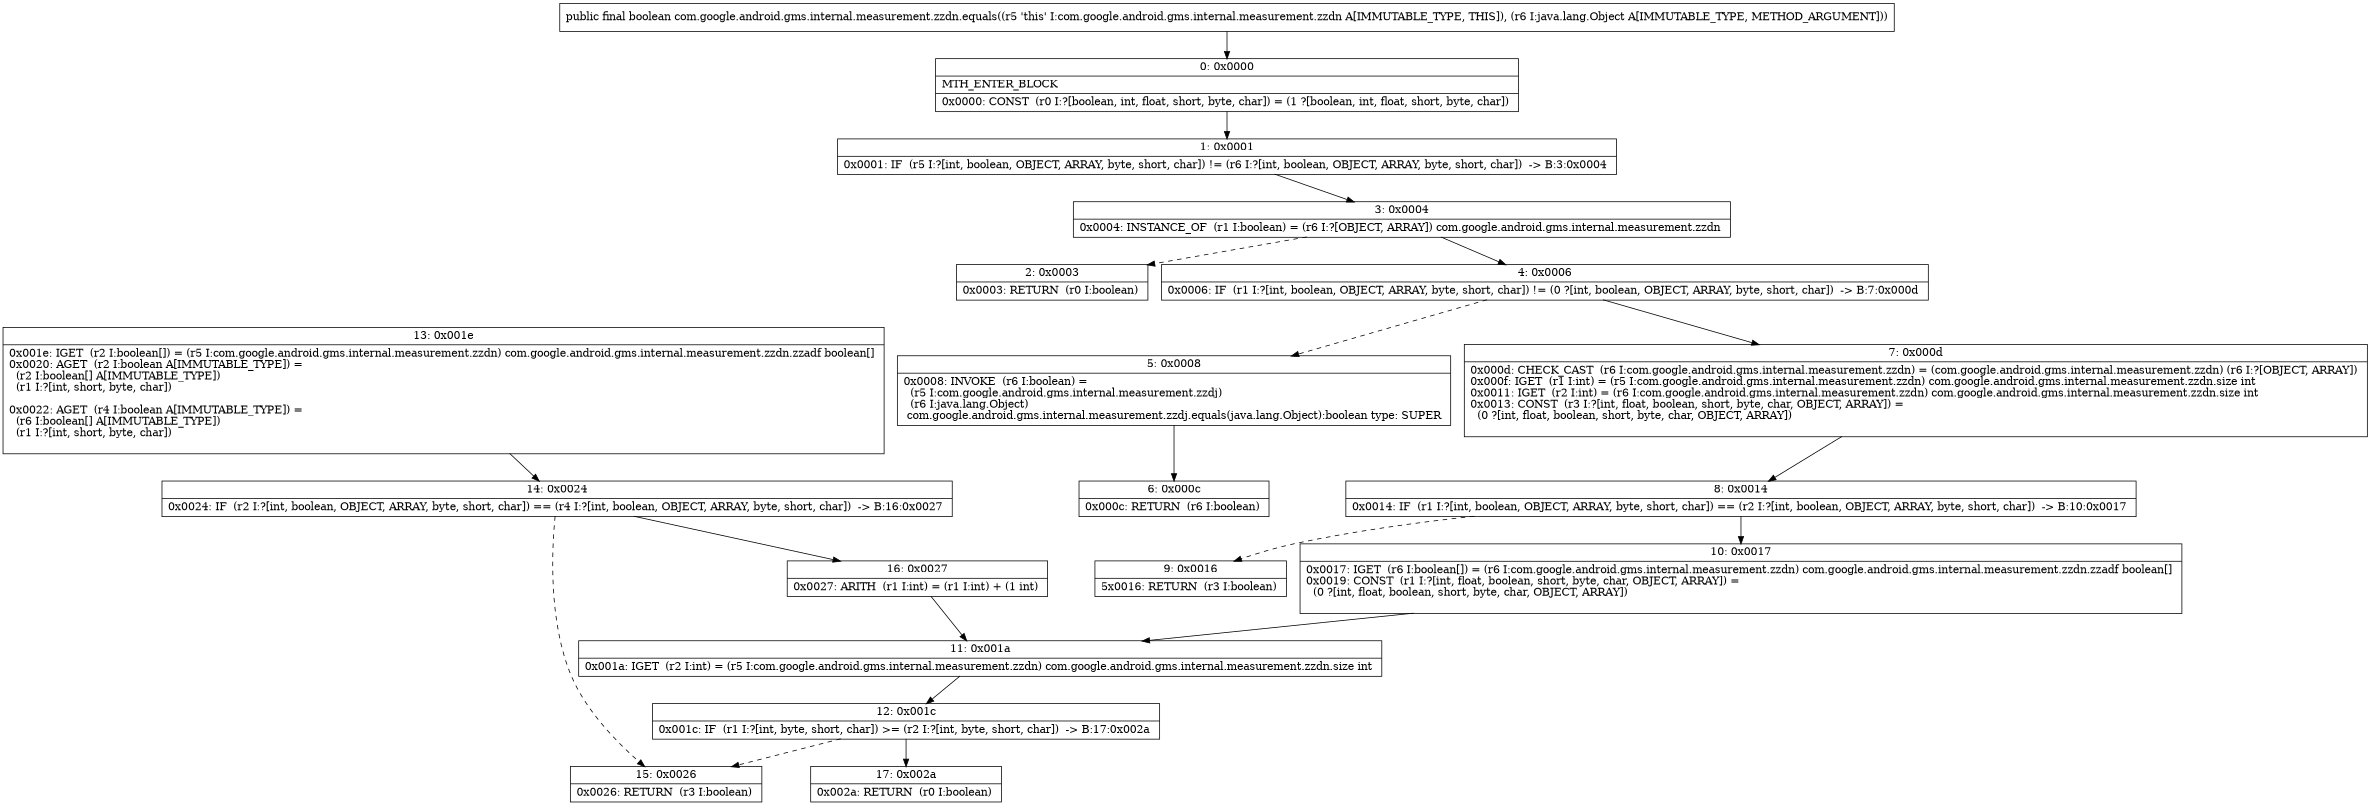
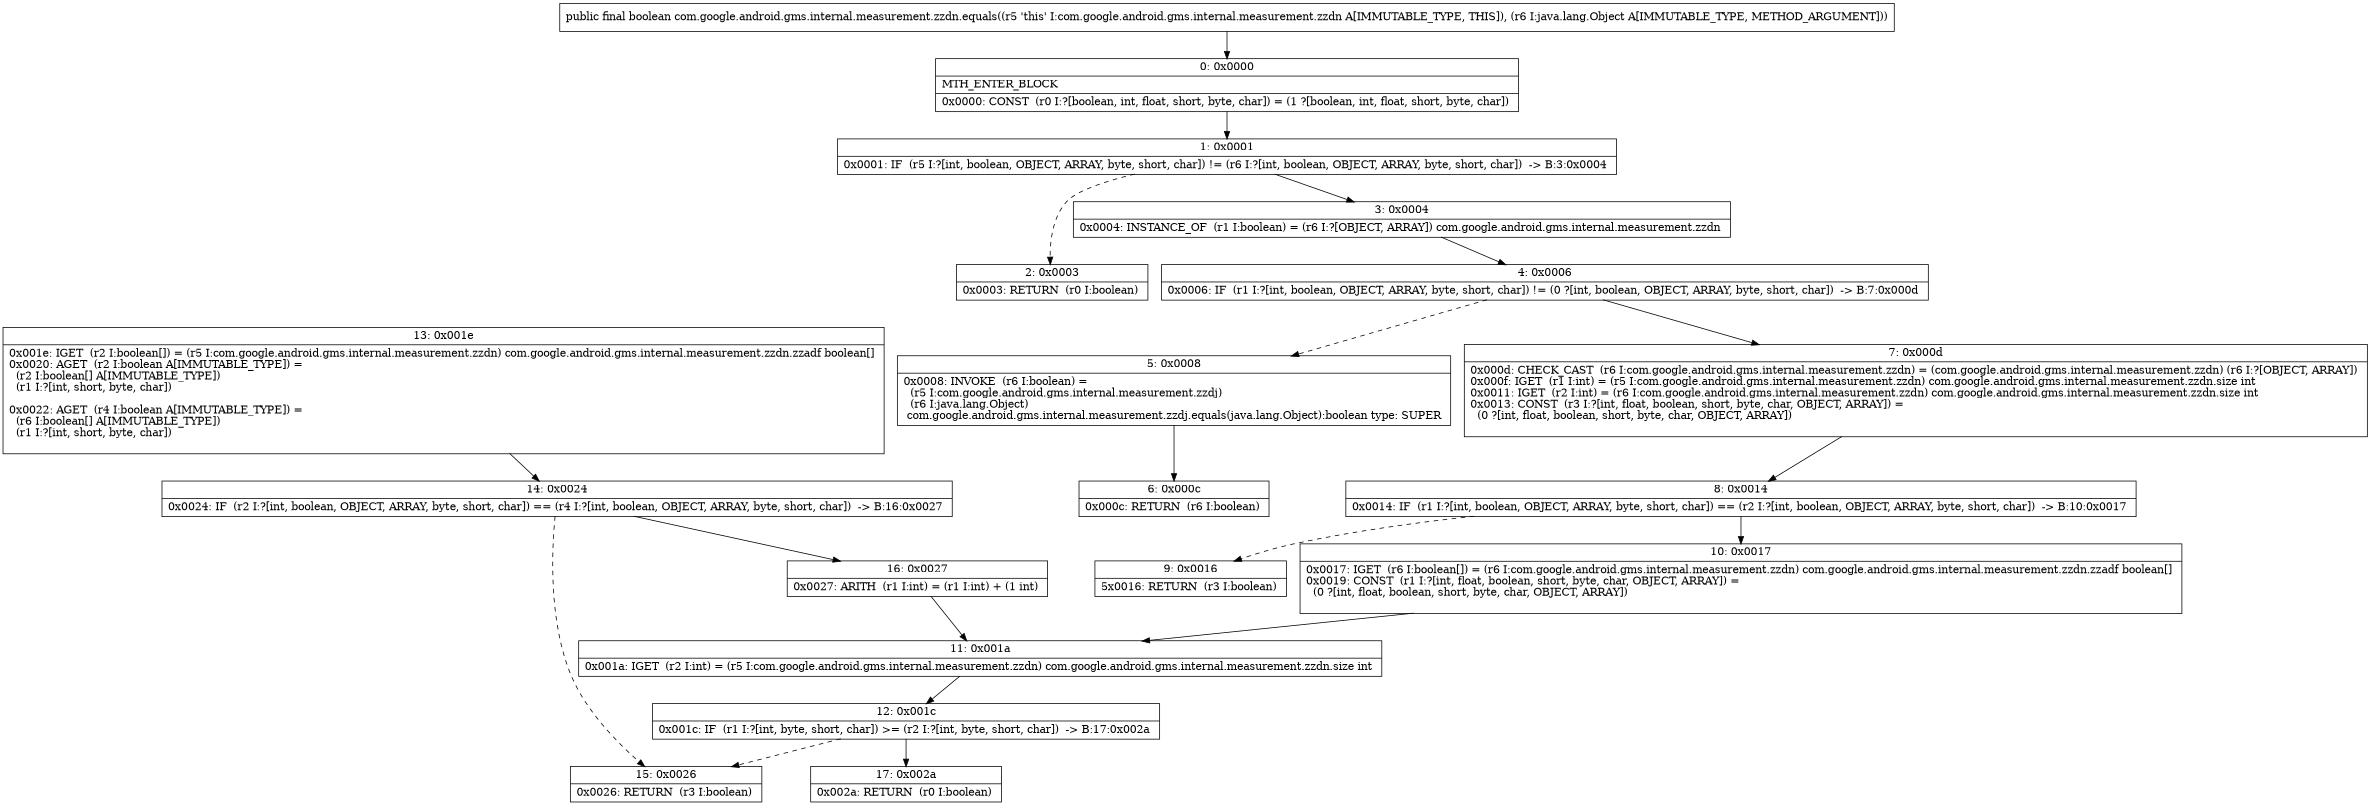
(1231, 250) -> (1072, 197)
